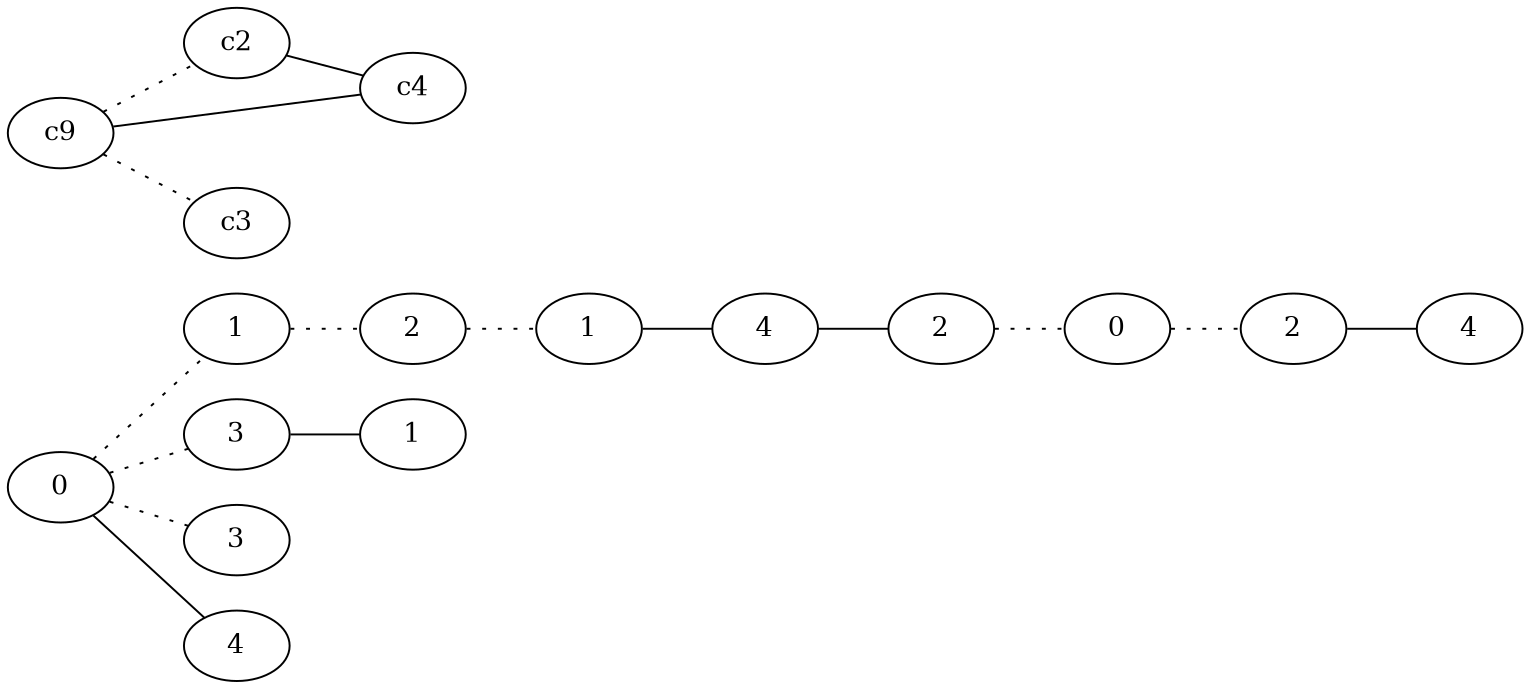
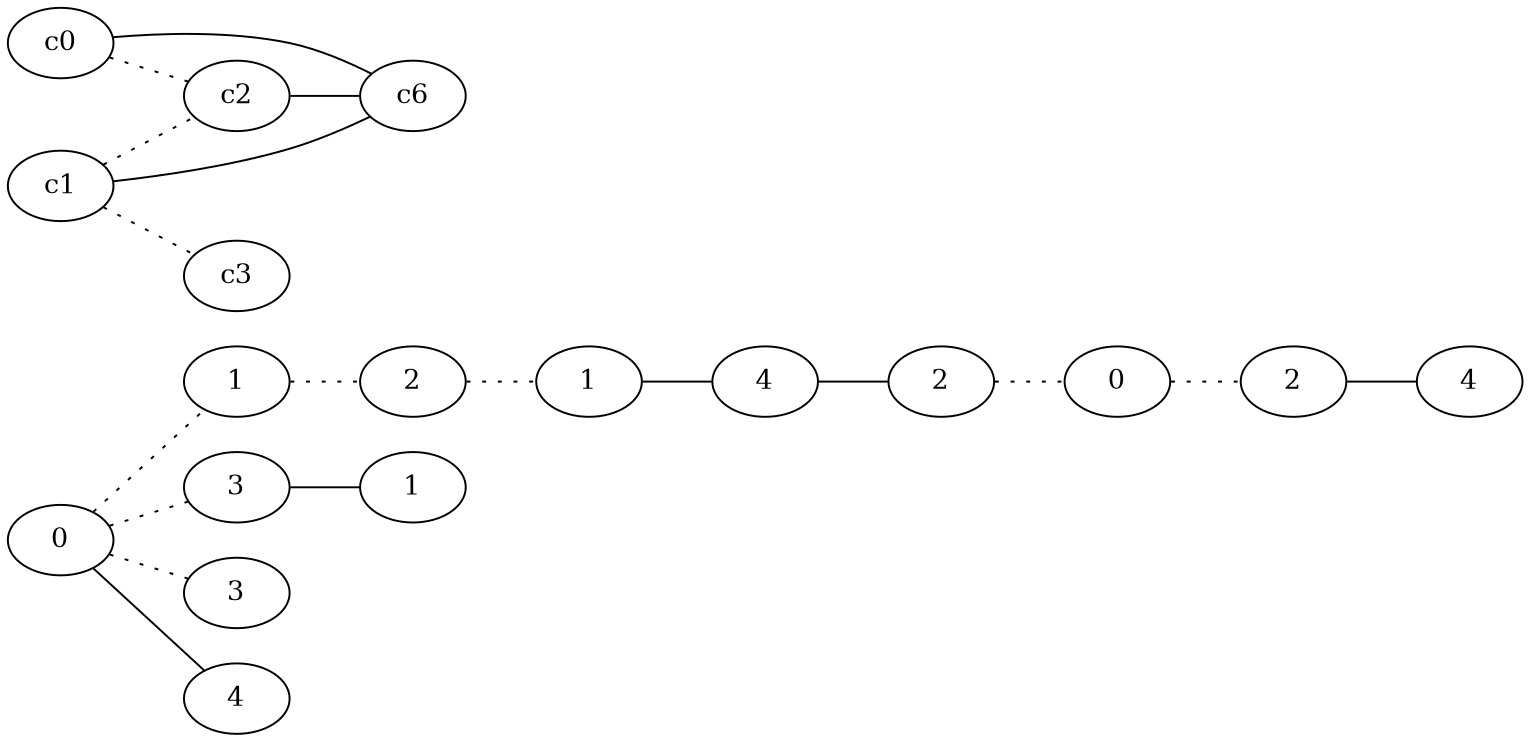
none -> (61, 43)
(413, 88) -> (413, 96)
(61, 133) -> (61, 186)
